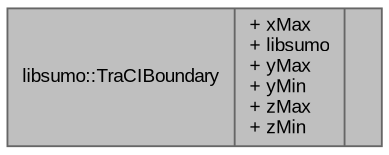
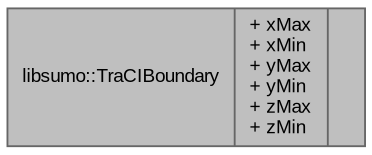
(290, 46) -> (278, 46)
